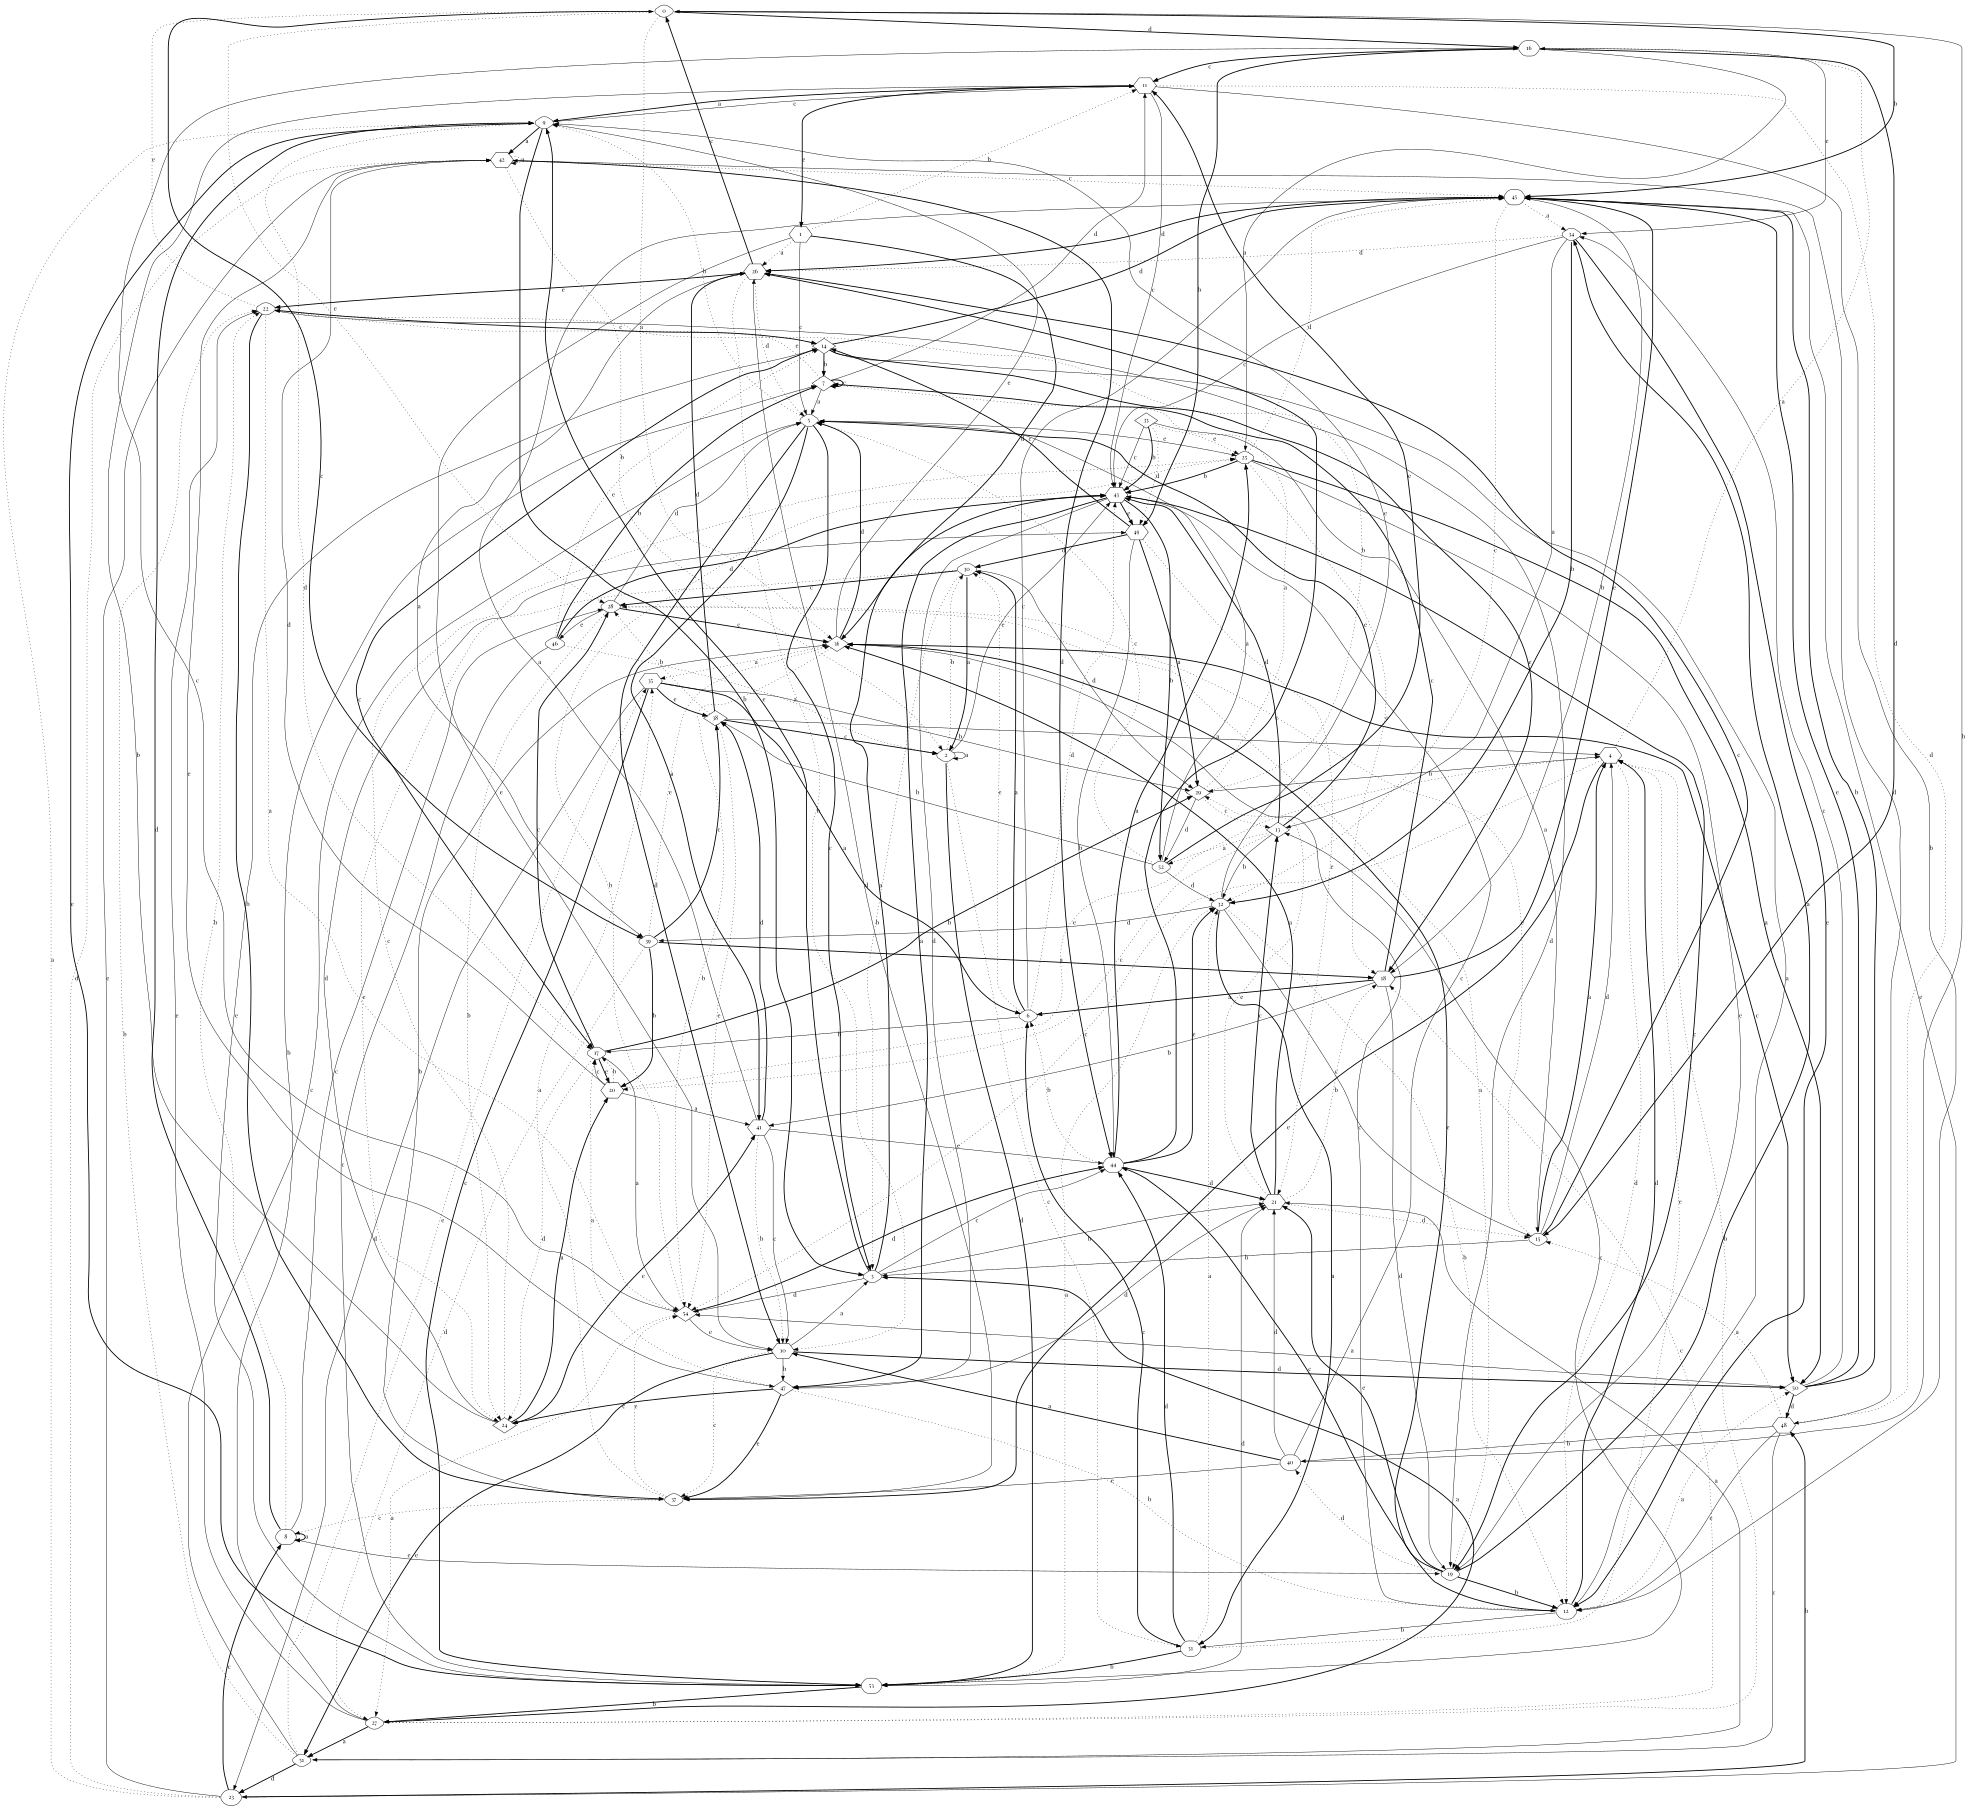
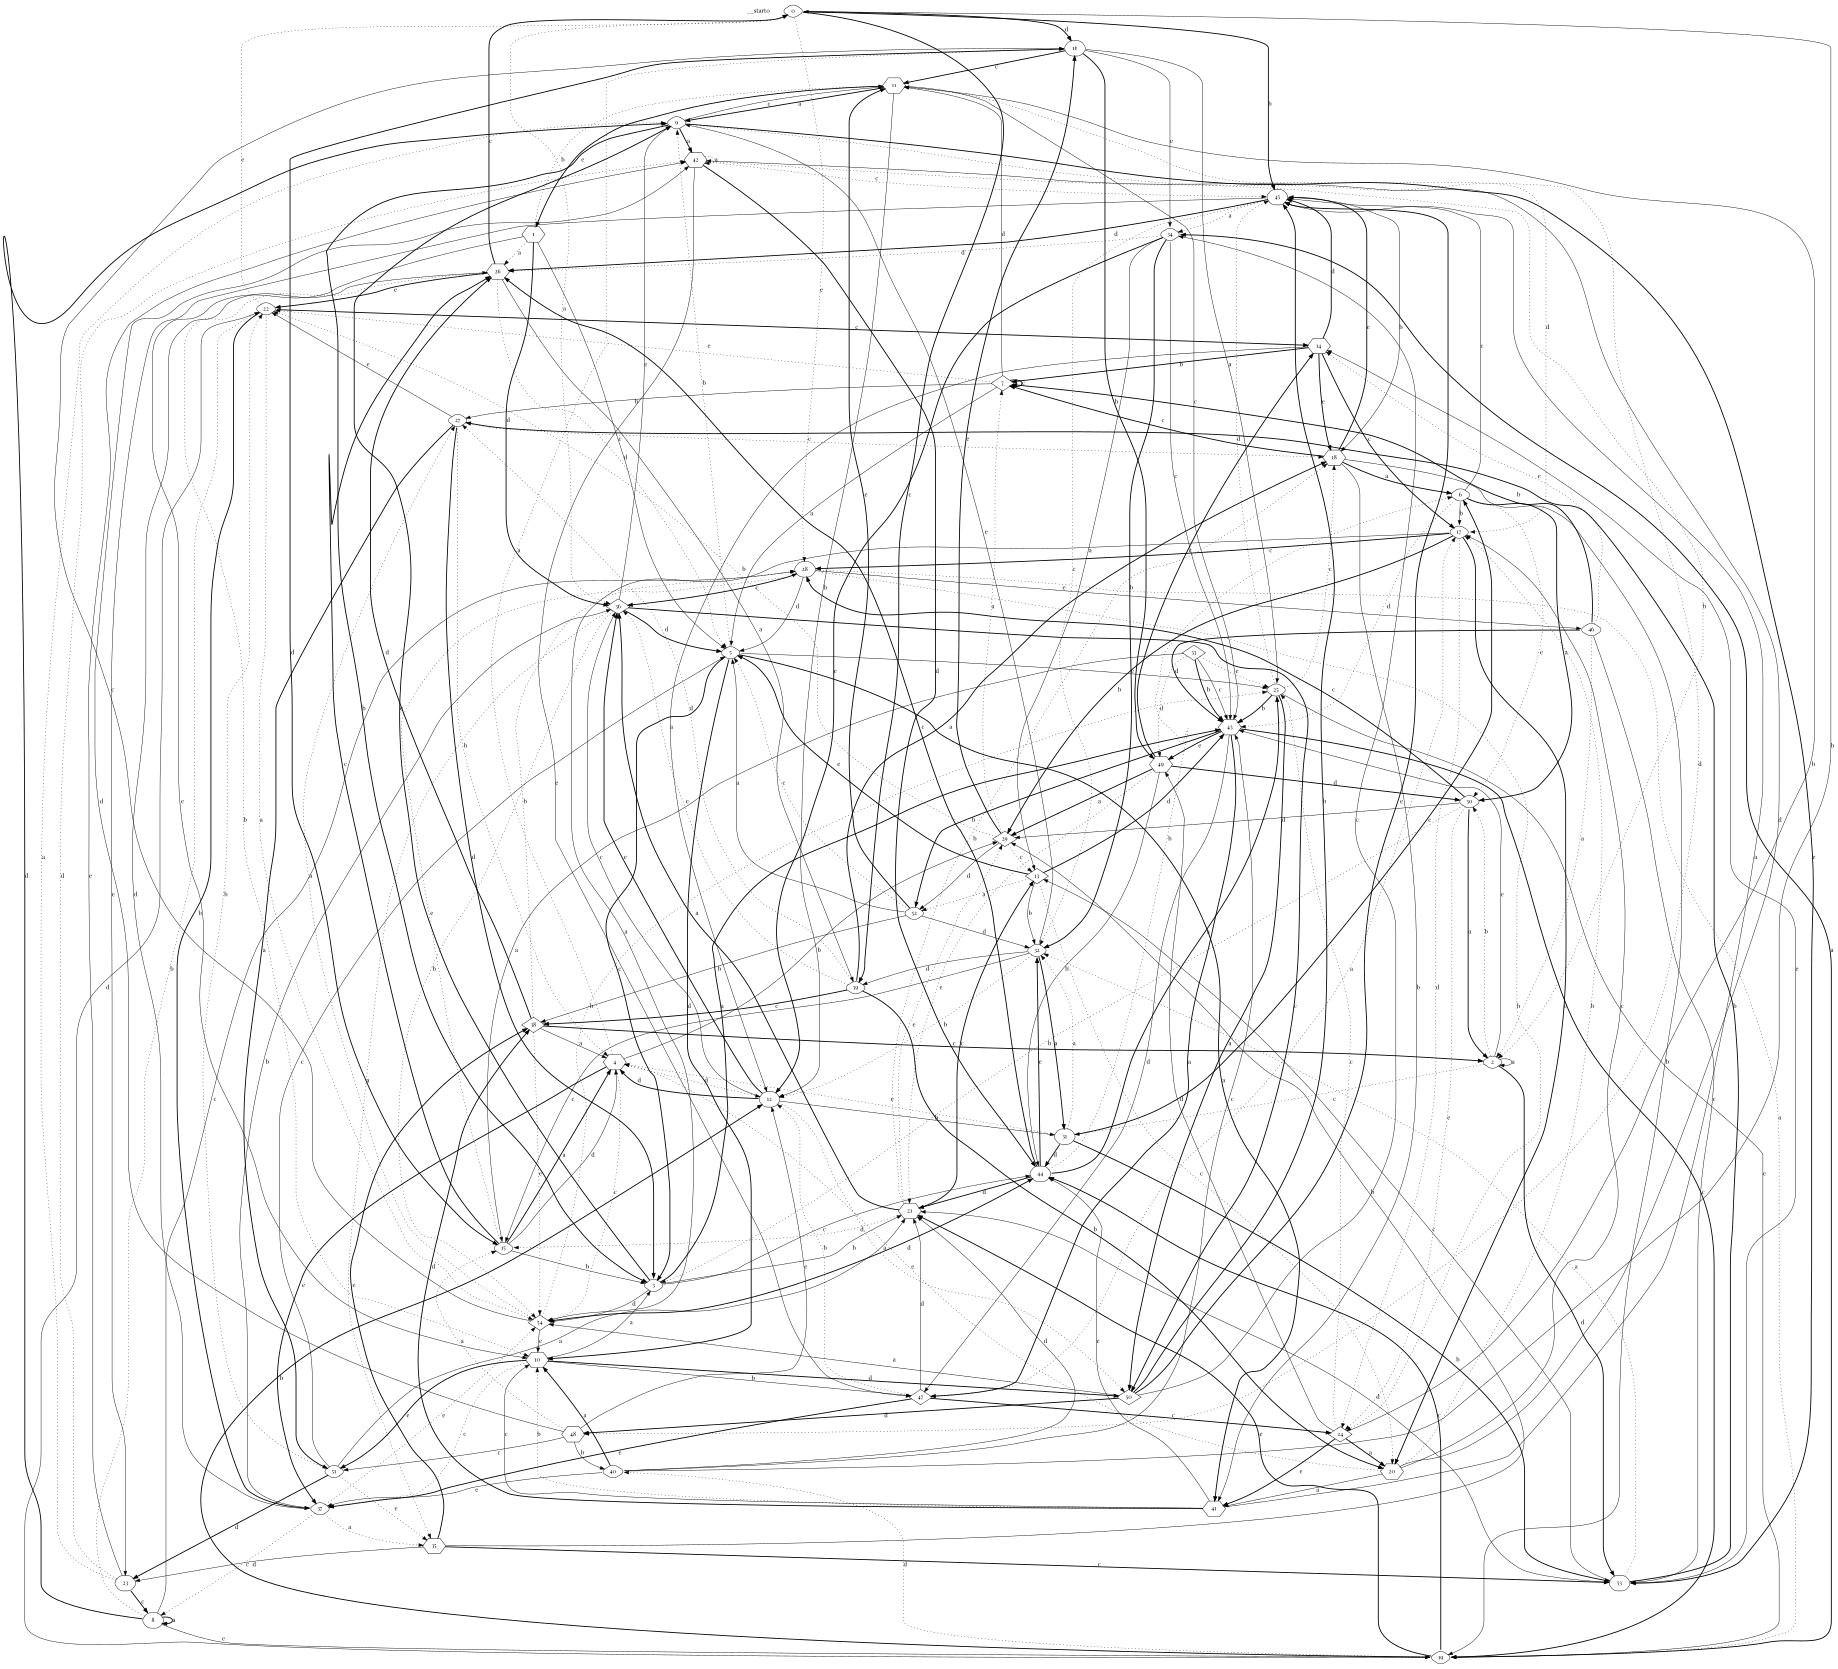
none -> (758, 11)
(824, 346) -> (1319, 346)
none -> (966, 443)
(611, 607) -> (805, 569)
(838, 842) -> none
(285, 936) -> (730, 393)
(1401, 1276) -> (1668, 1062)
(1290, 1463) -> (613, 1472)
(1457, 1500) -> (474, 857)
(1283, 1782) -> none
